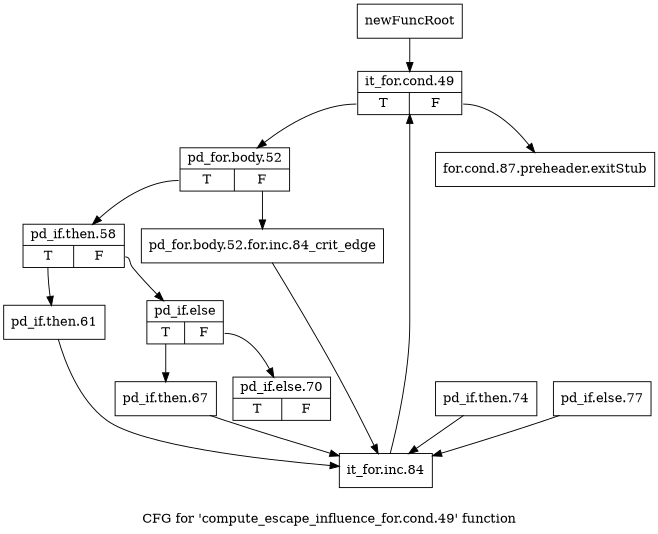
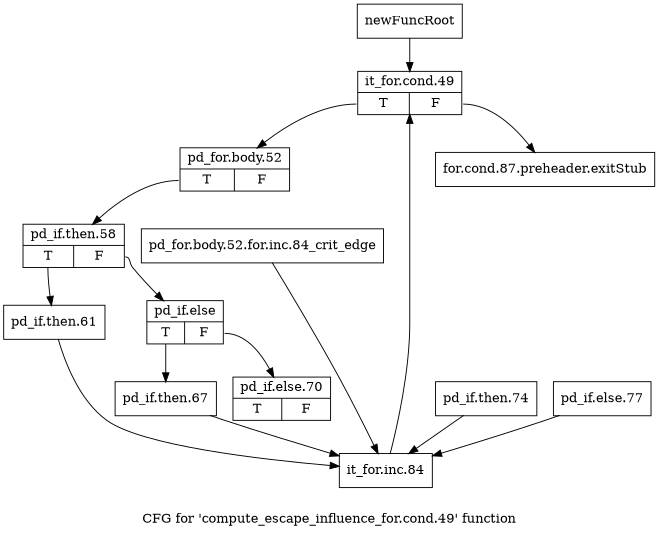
(262, 205) -> none
